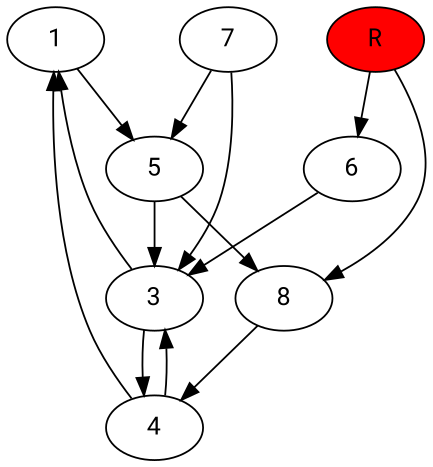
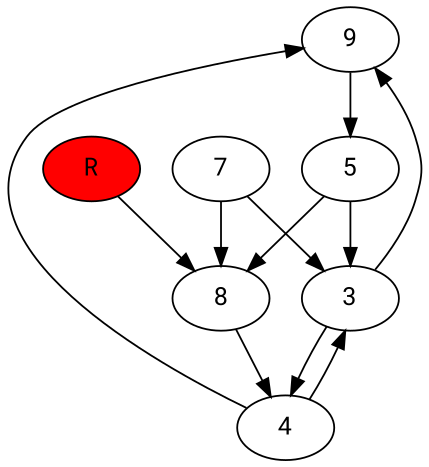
(56, 40) -> (350, 40)
(196, 96) -> (221, 225)
(352, 169) -> none
